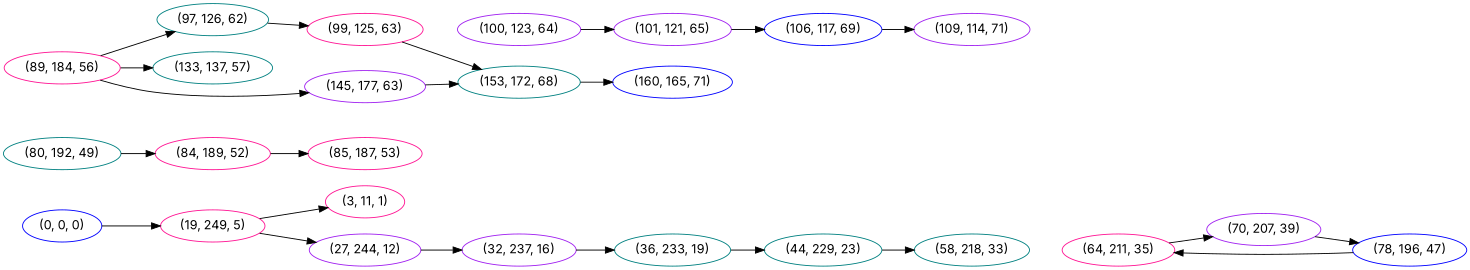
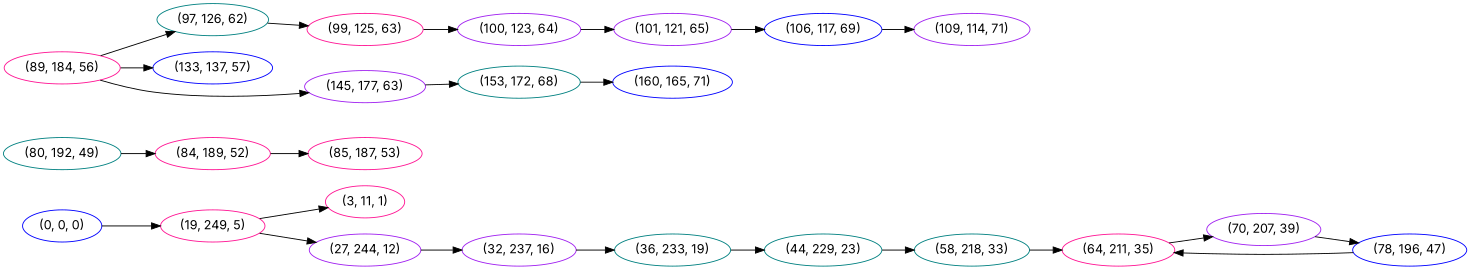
(438, 54) -> (436, 29)
(213, 68) -> (213, 68)
none -> (1041, 250)
